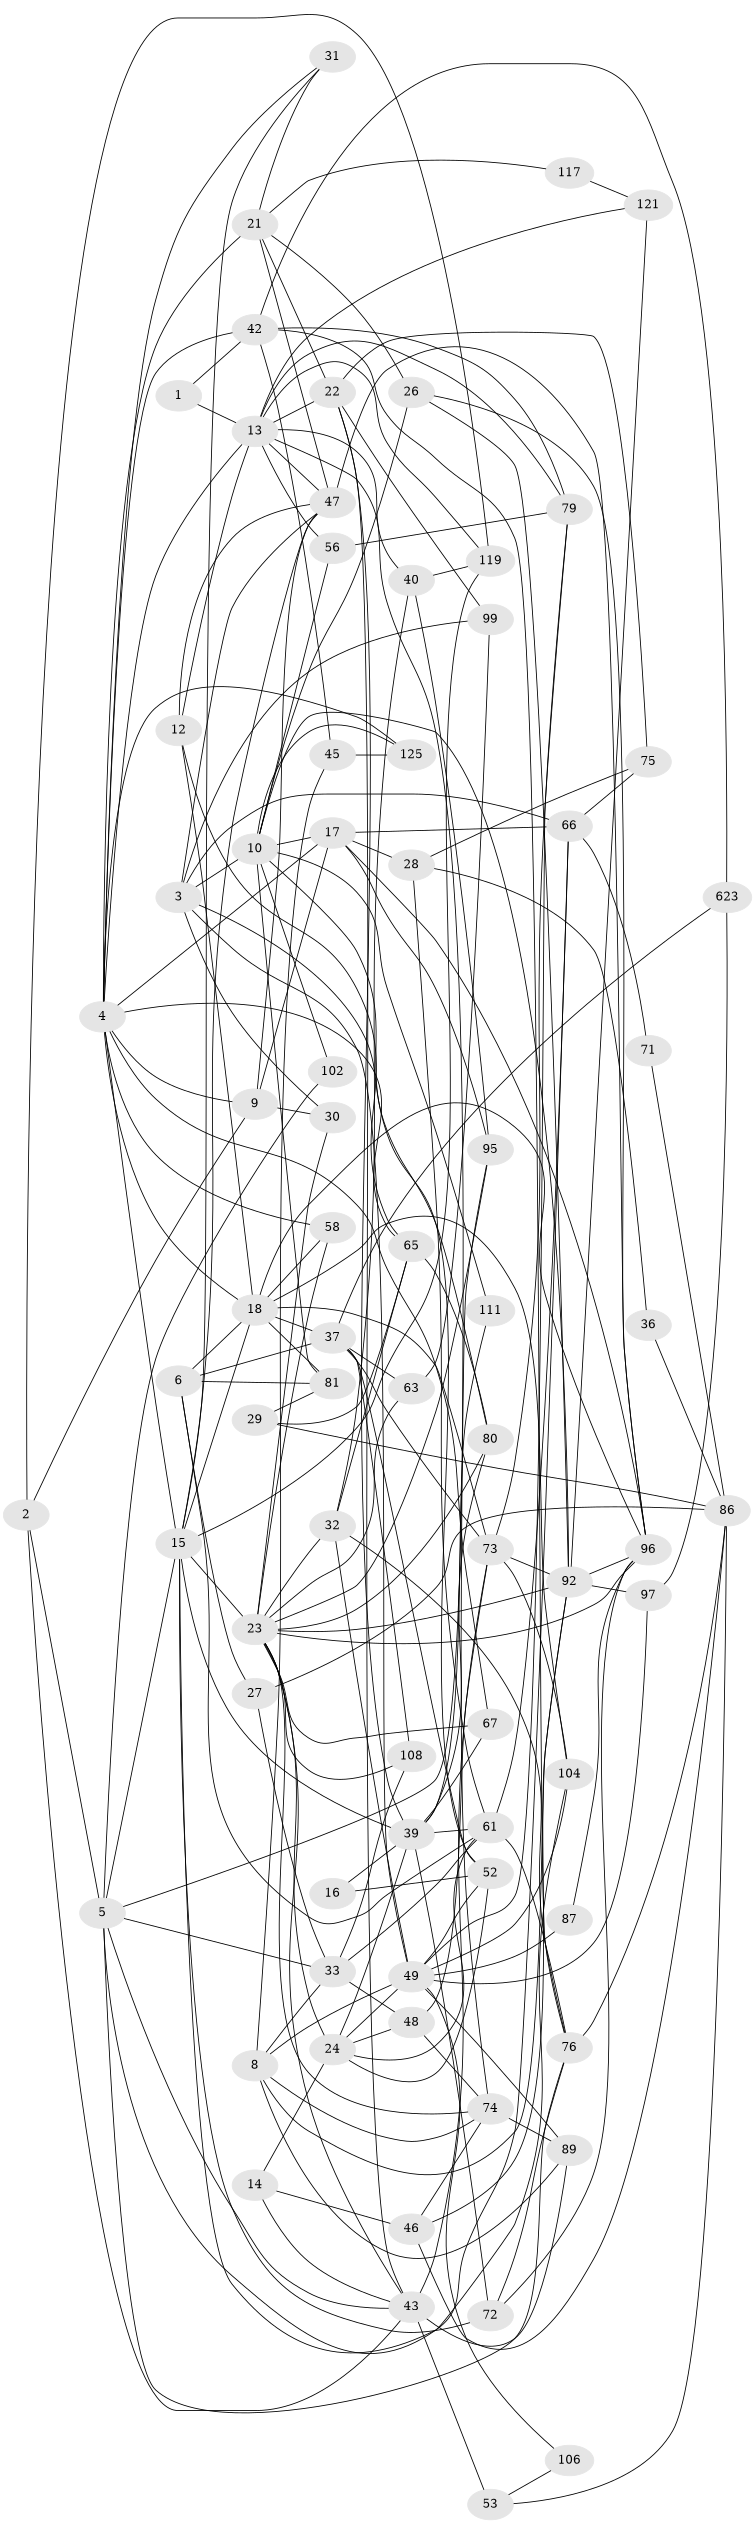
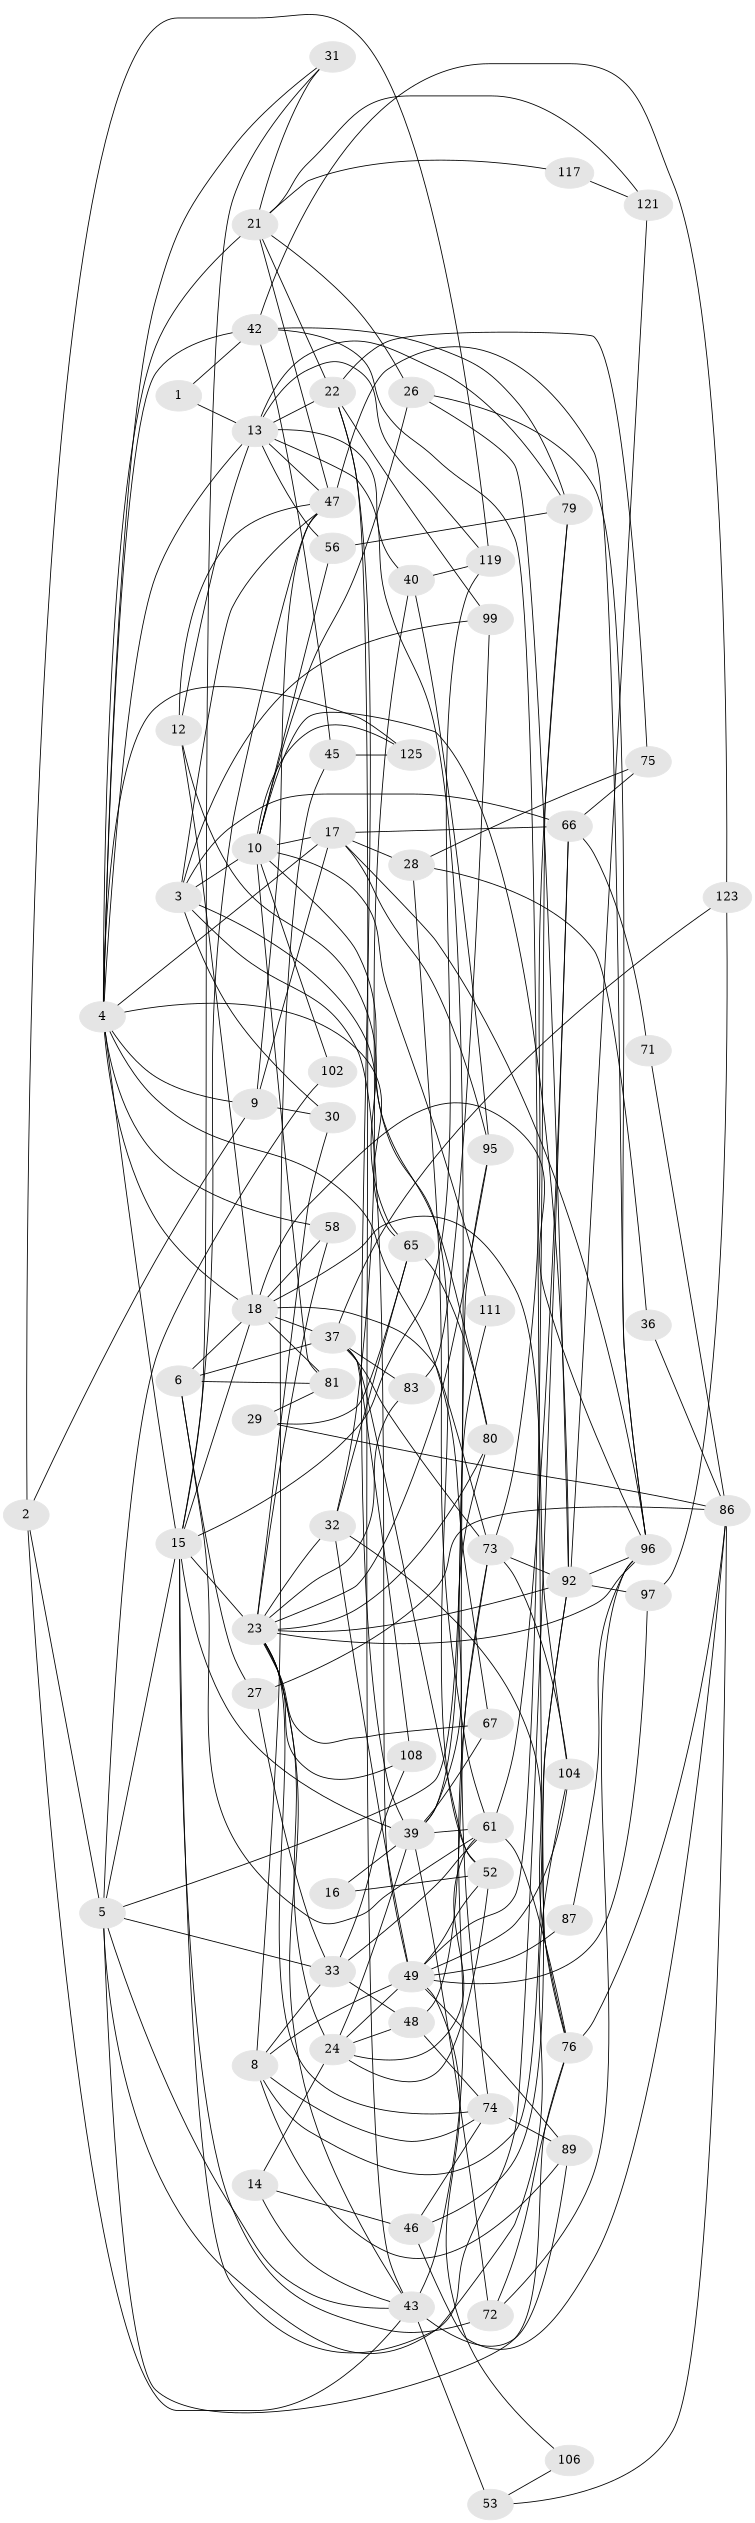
(415, 271) -> (446, 96)
(727, 897) -> (727, 897)
(412, 1389) -> (412, 1389)
